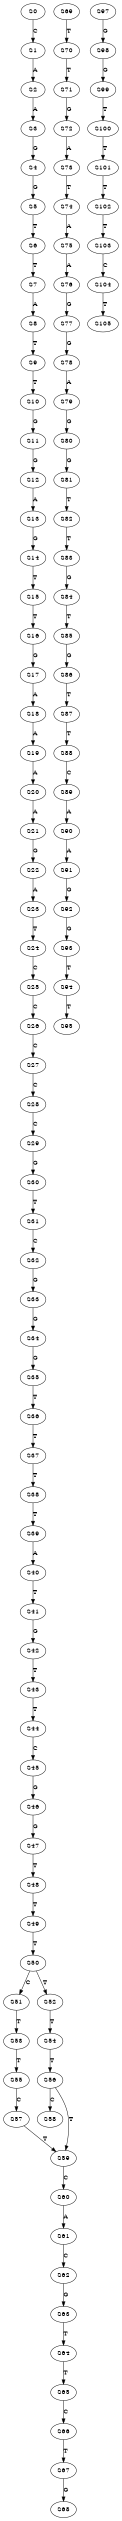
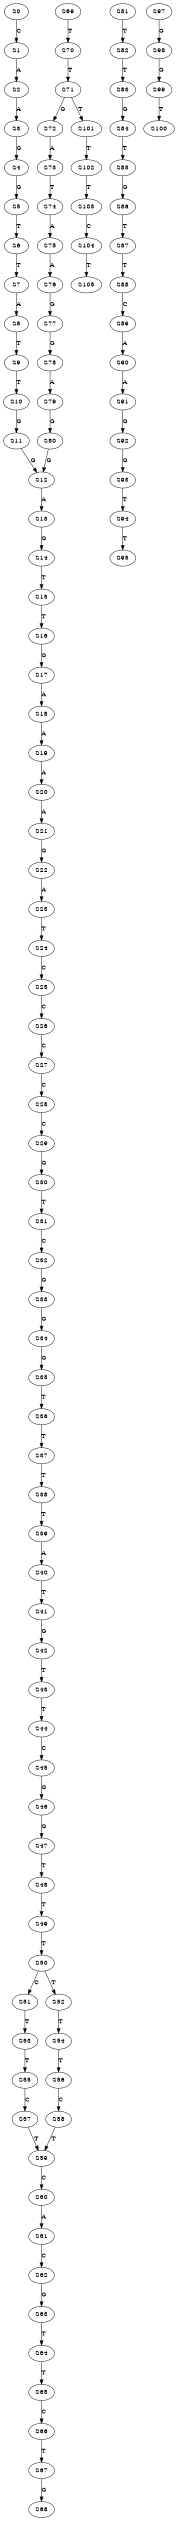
(103, 146) -> (76, 107)
(67, 458) -> (46, 458)
(68, 2115) -> (51, 2137)
